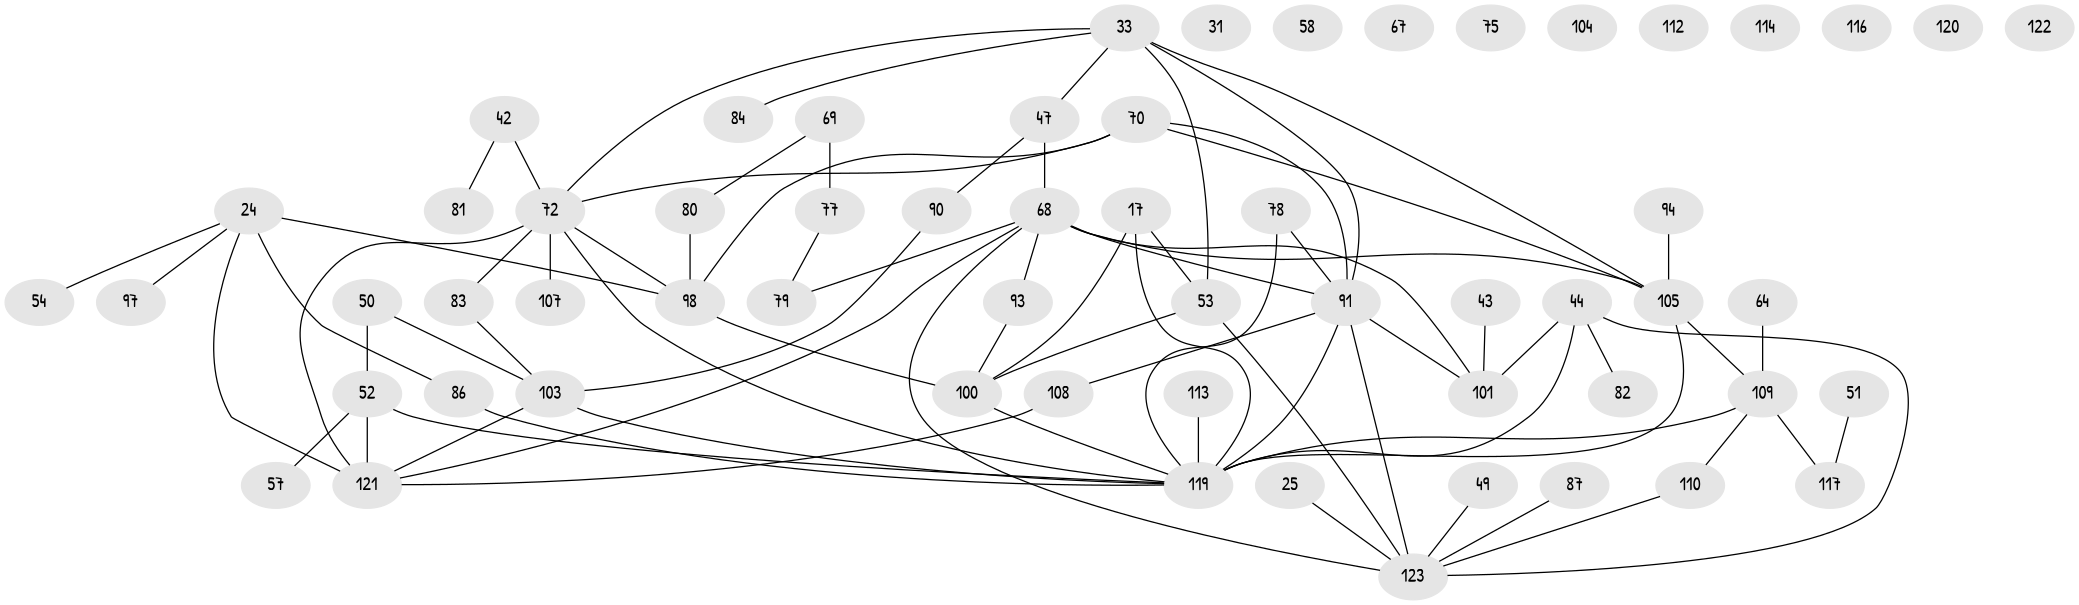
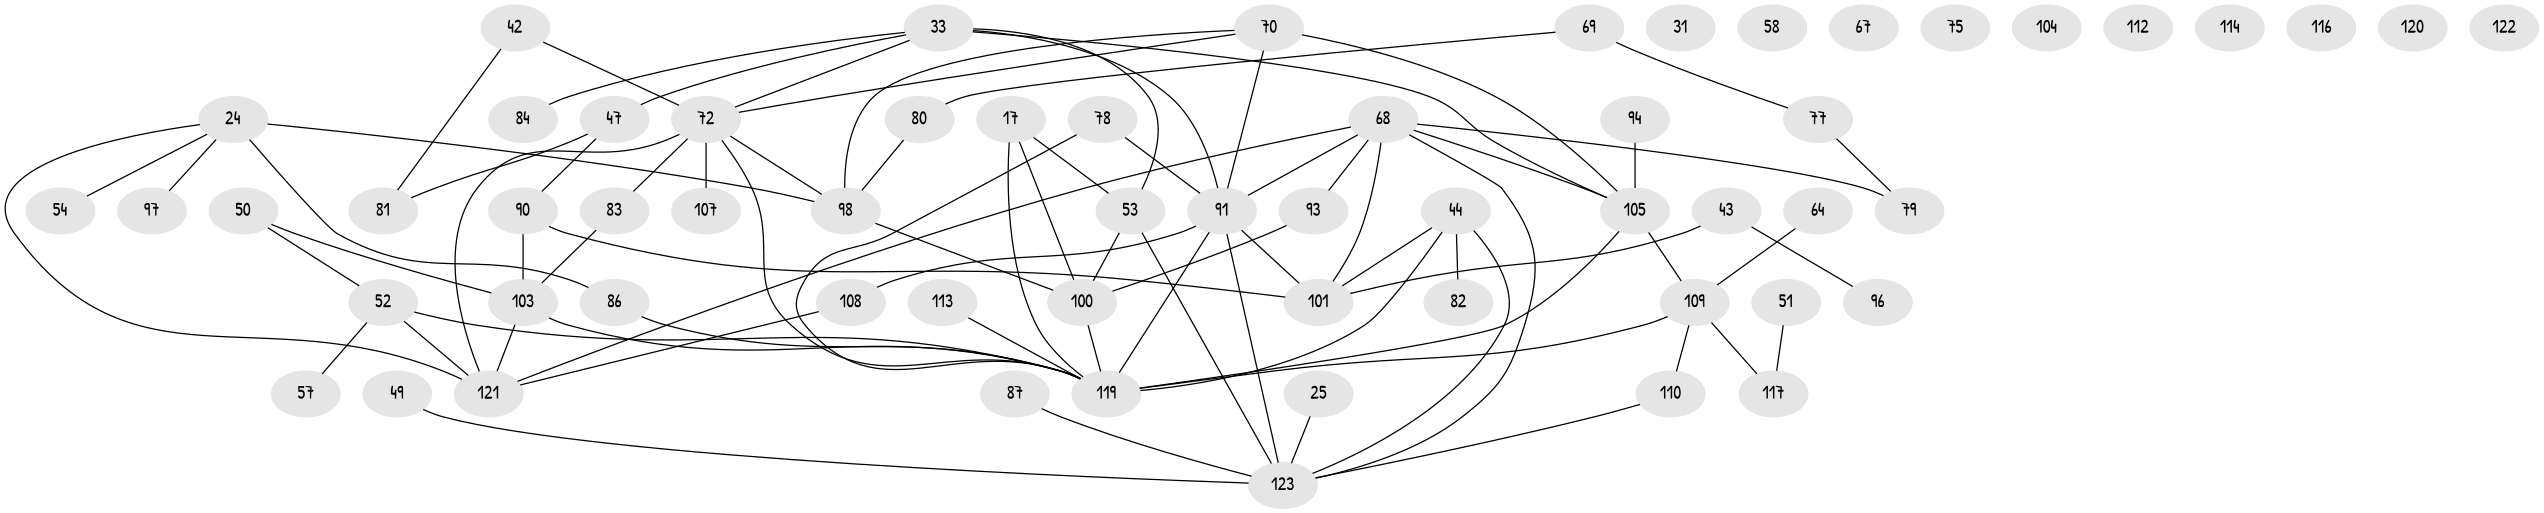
(1045, 165) -> (482, 172)
none -> (897, 272)
none -> (1878, 302)
